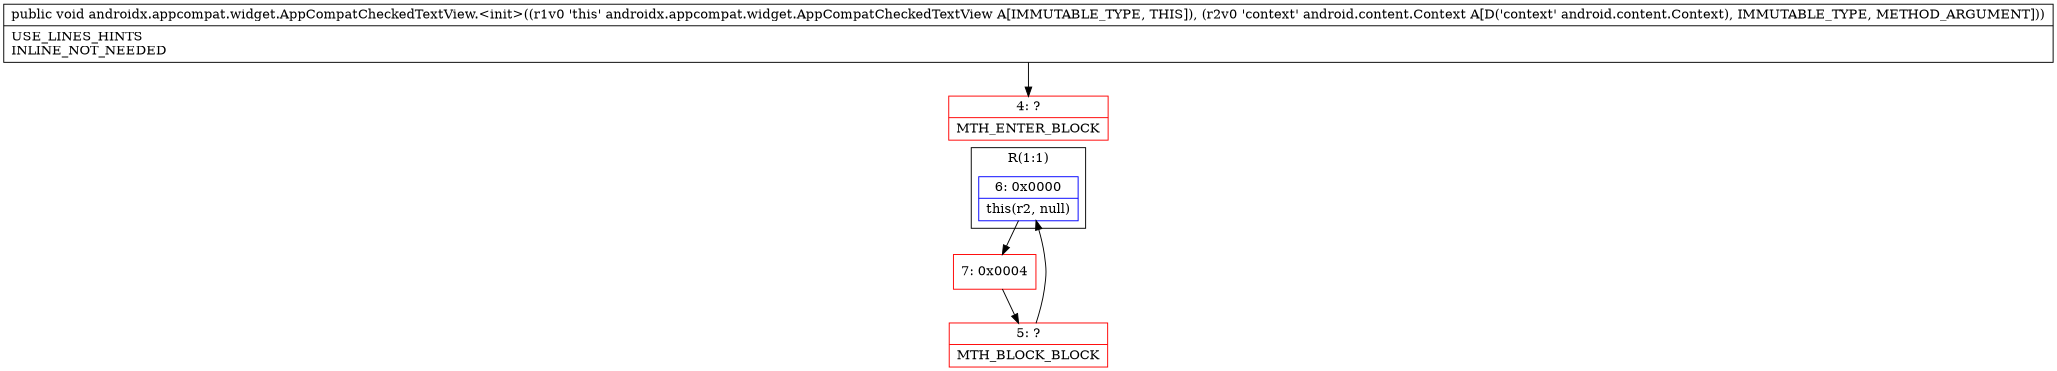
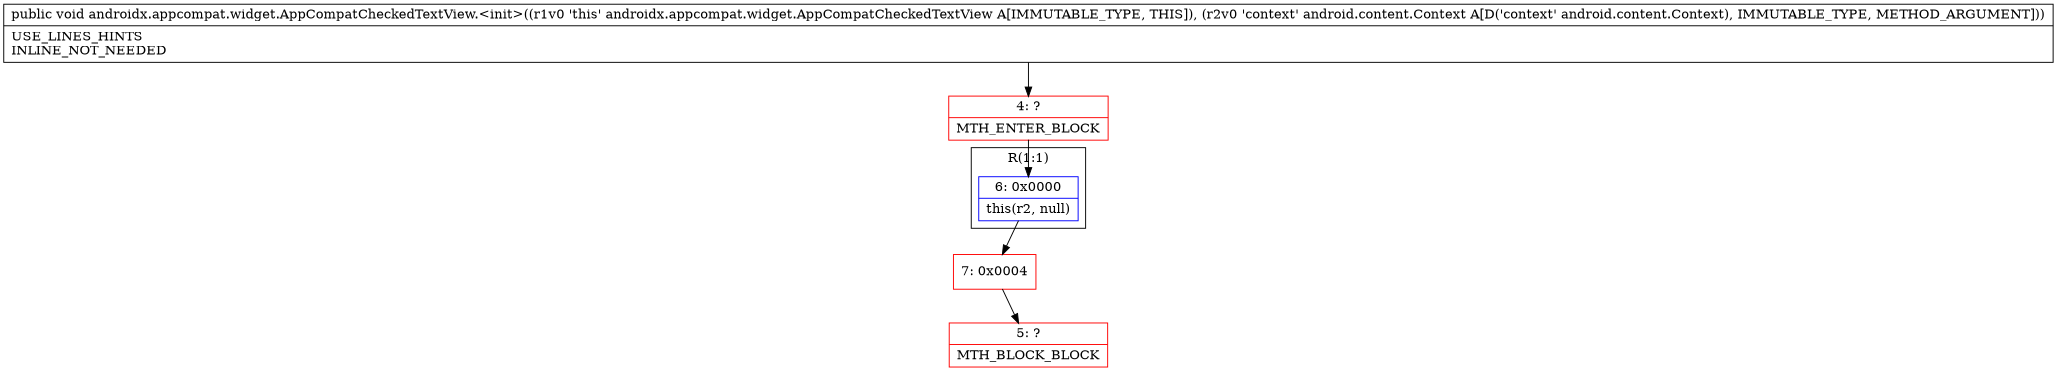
(1046, 277) -> (1028, 154)
